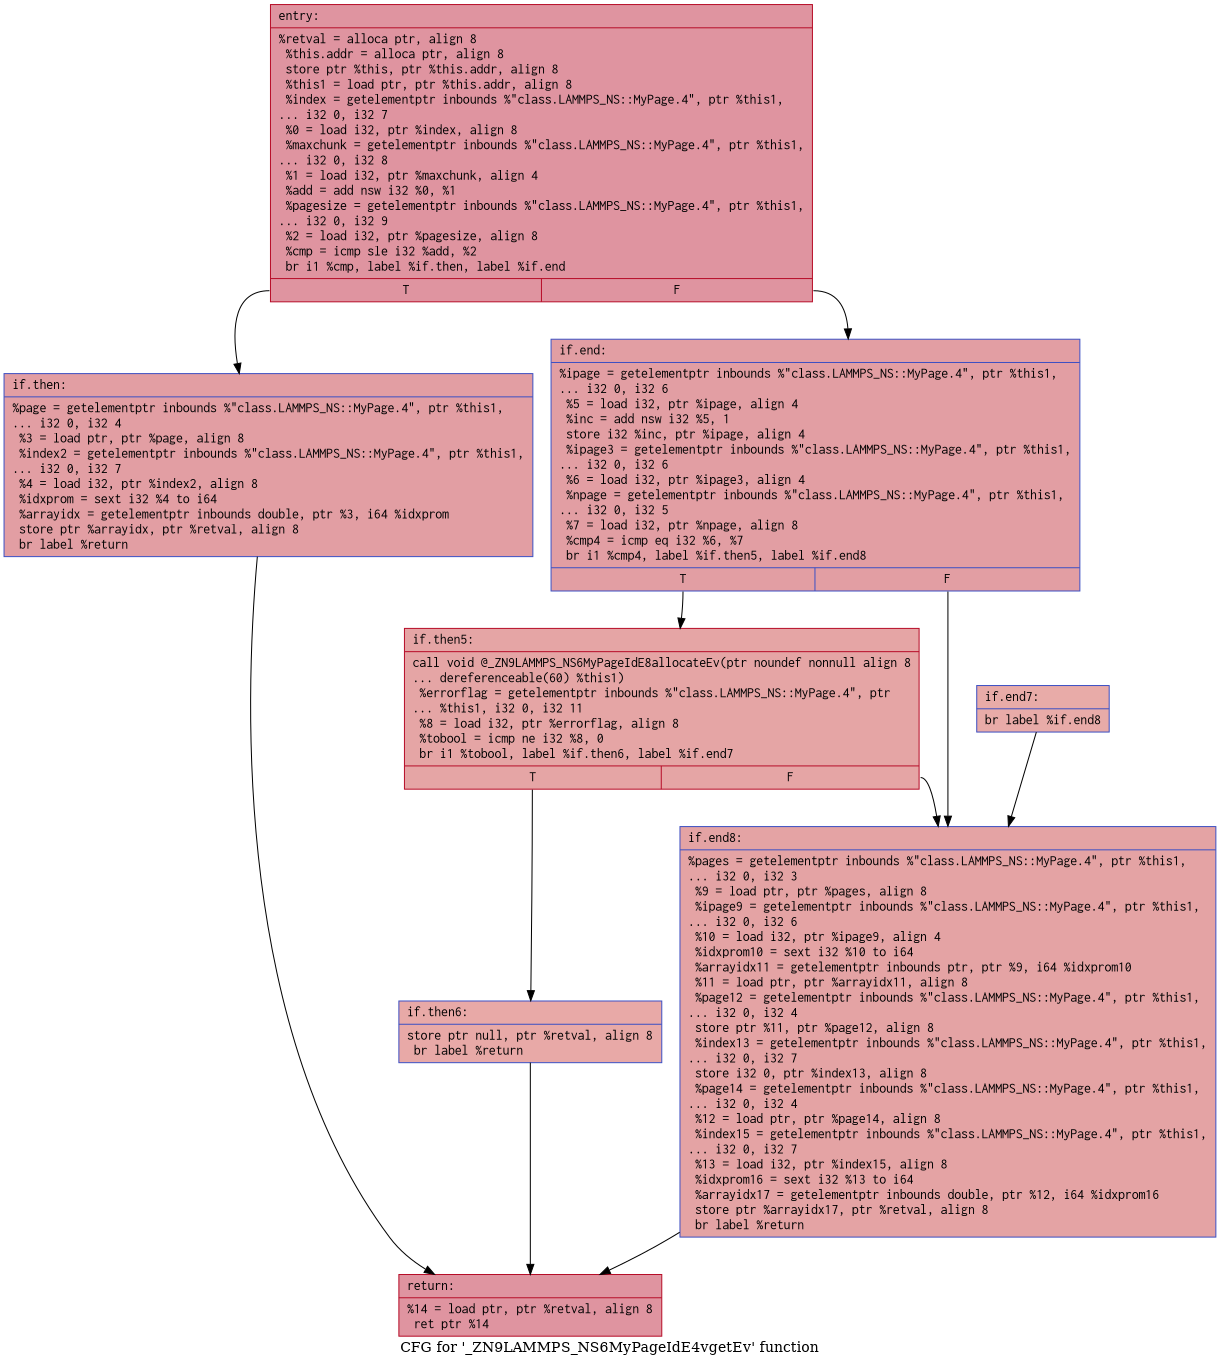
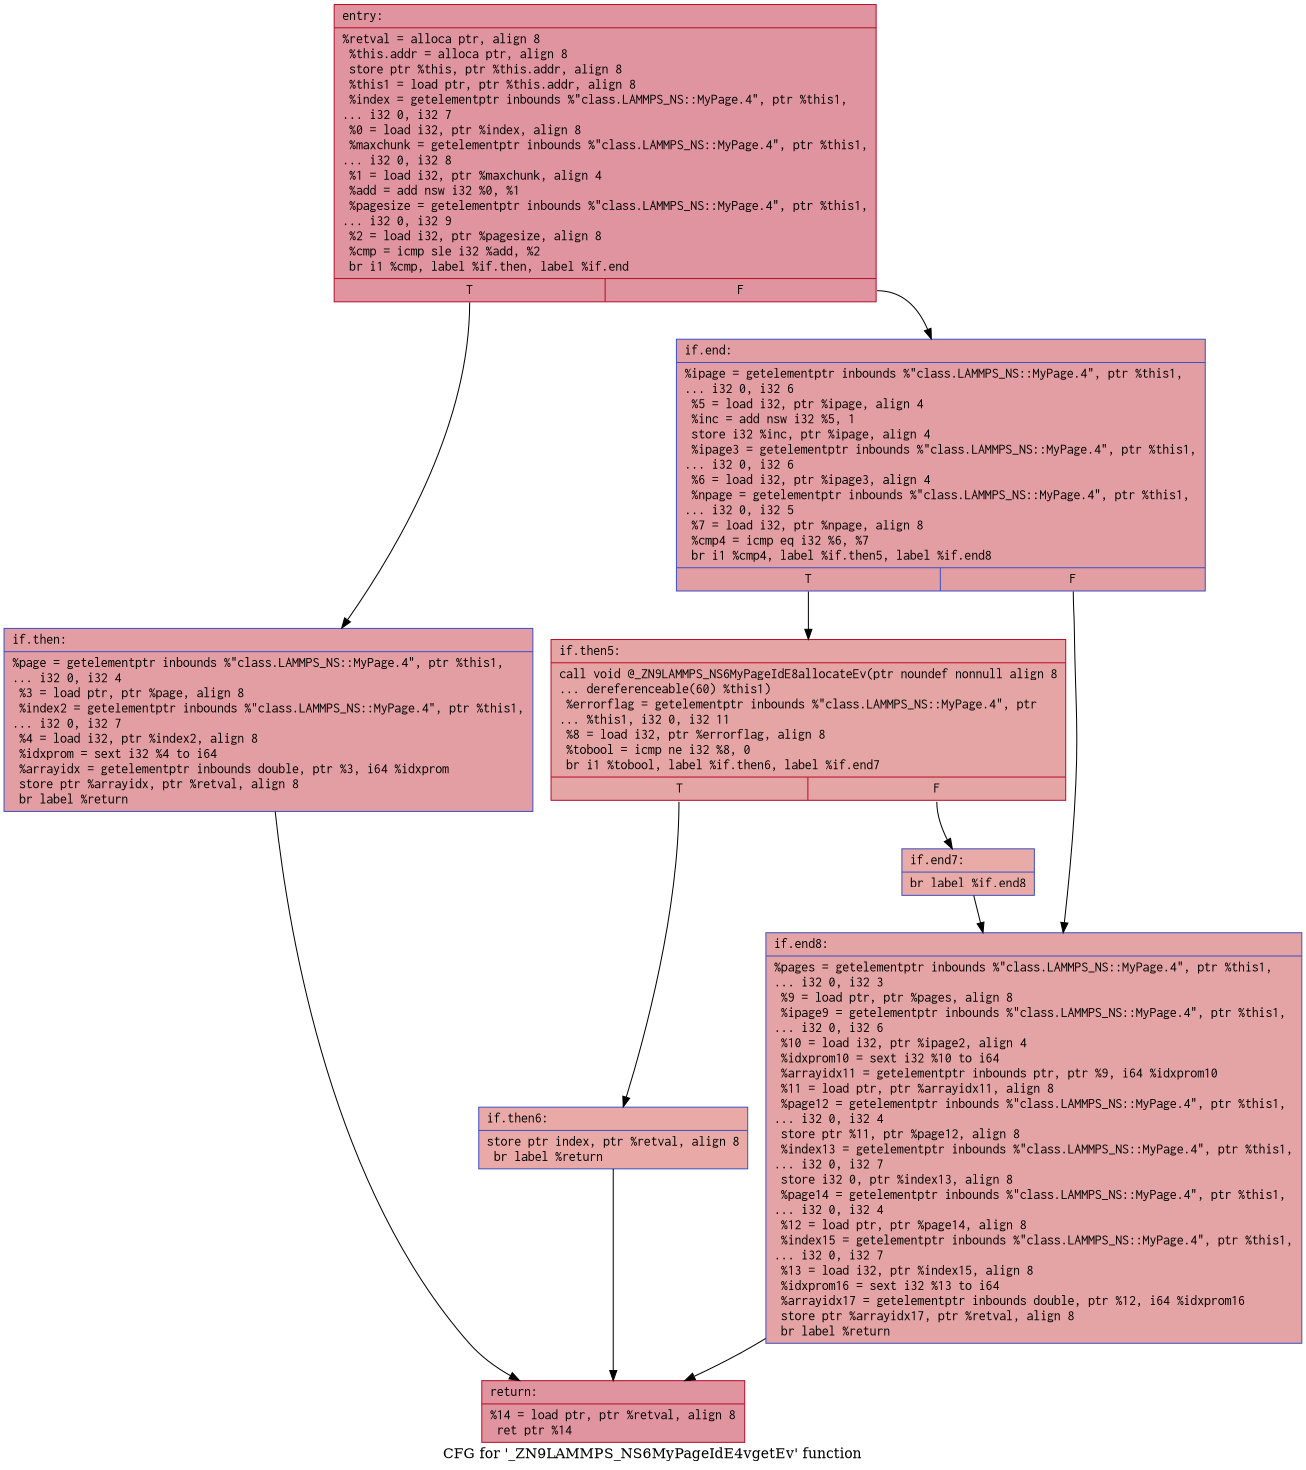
(932, 795) -> (940, 821)
(814, 937) -> (900, 1043)
(530, 1035) -> (613, 1142)
